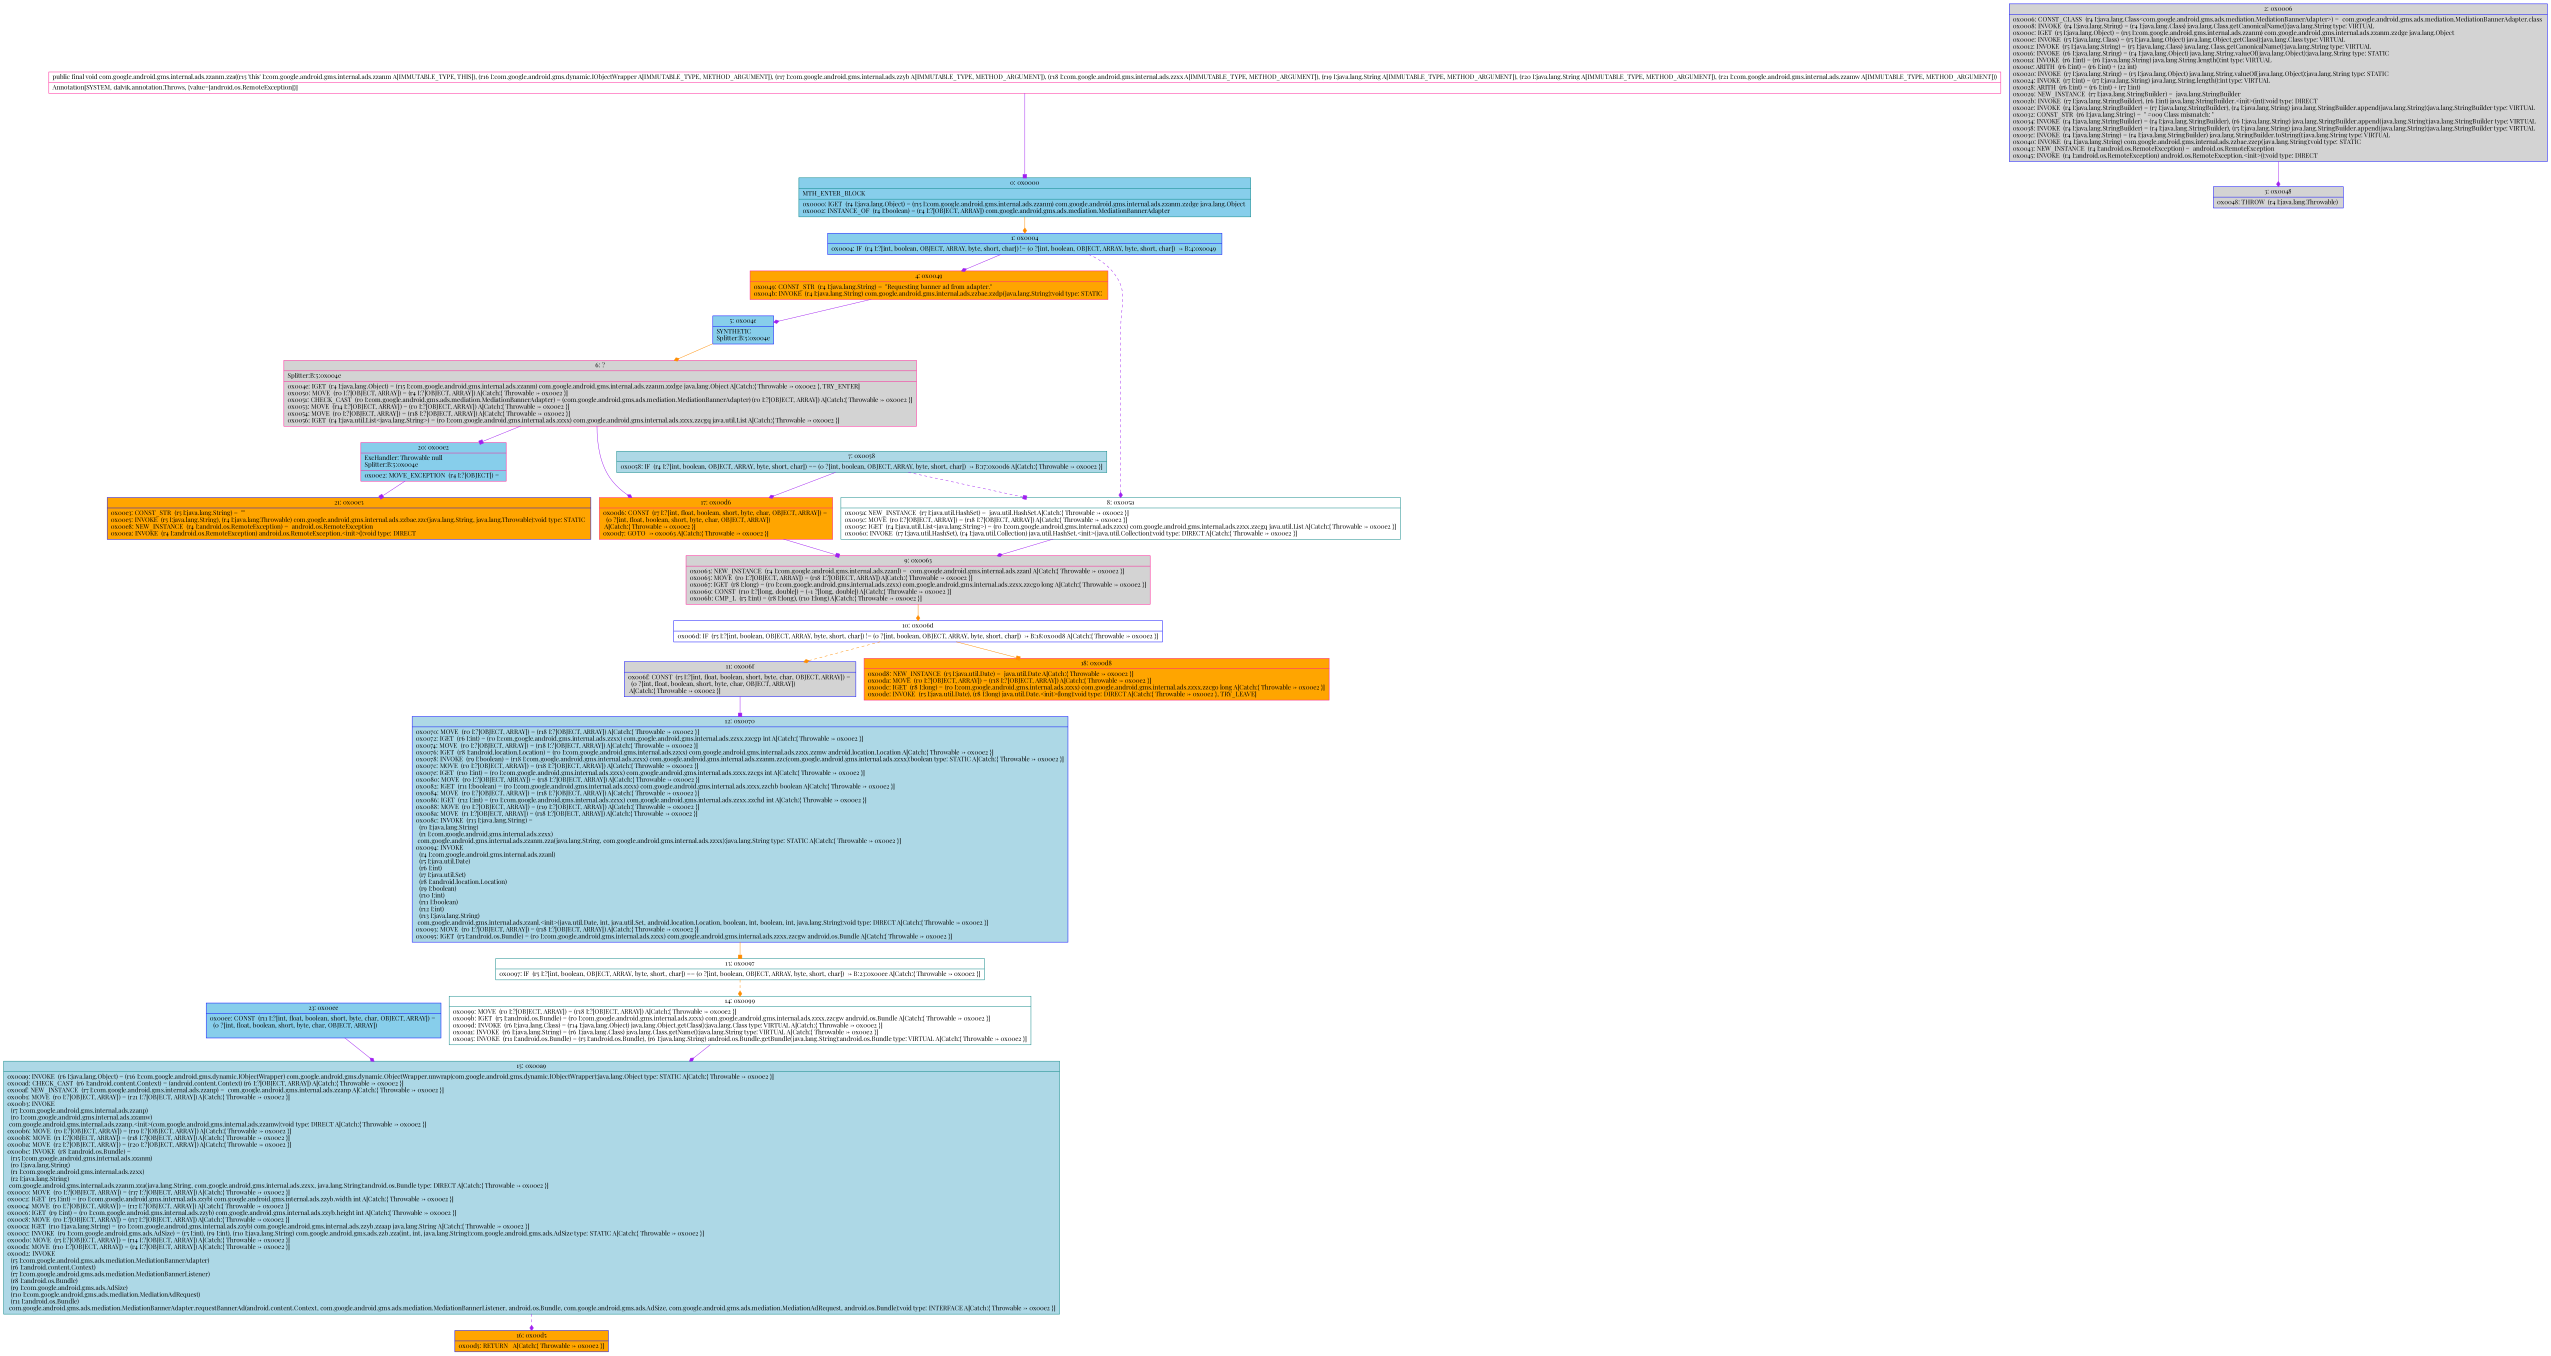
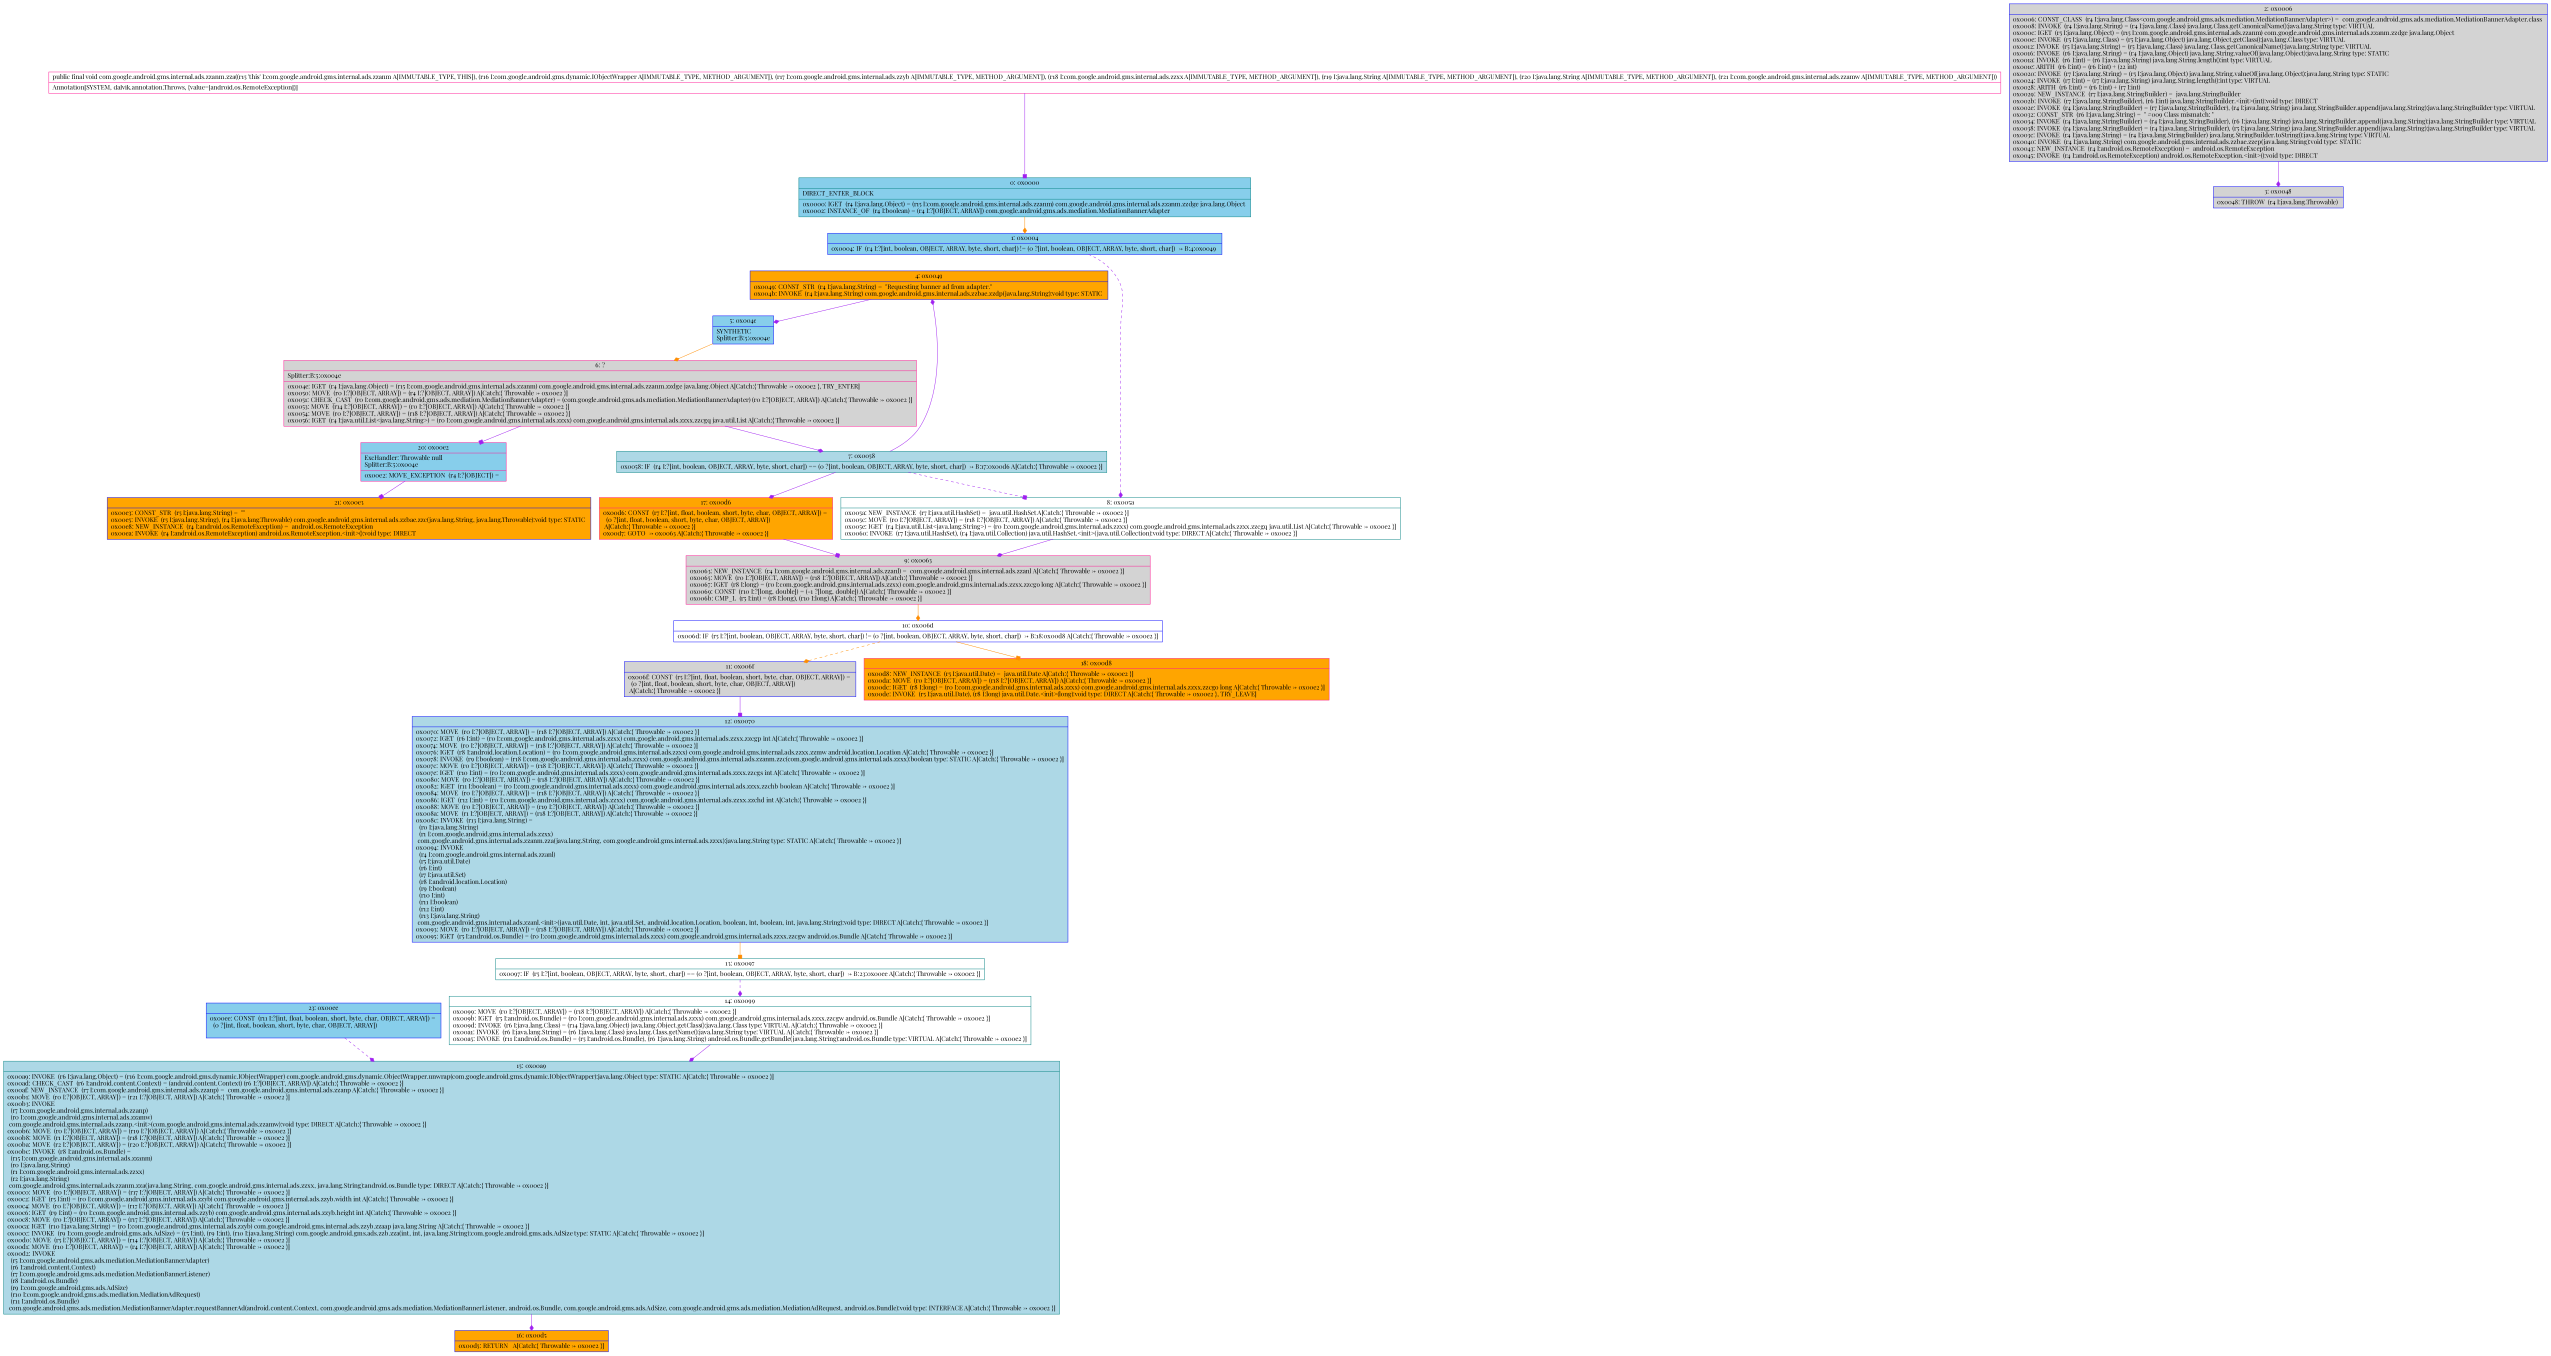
(834, 193) -> (838, 193)
(984, 262) -> (934, 387)
(929, 285) -> (929, 285)
(603, 465) -> (771, 438)
(740, 985) -> (740, 985)
(357, 1048) -> (357, 1048)
(532, 1320) -> (532, 1320)
